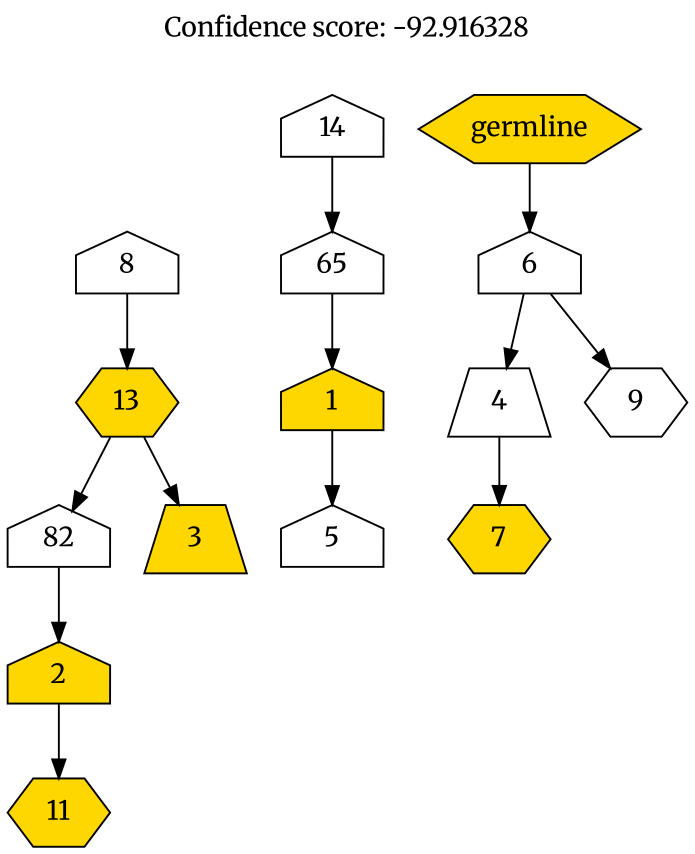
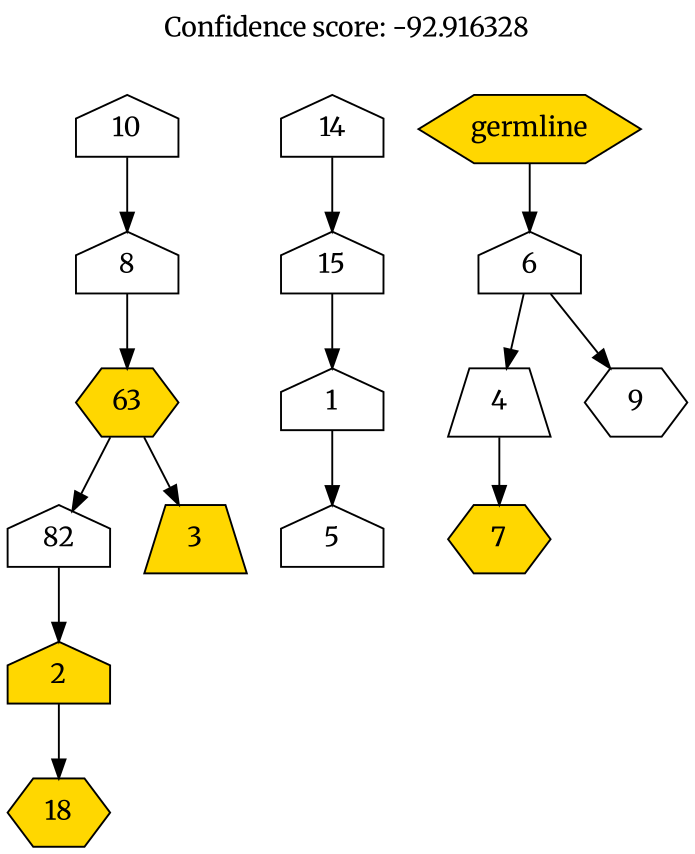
none -> (127, 129)
(332, 266) -> (332, 266)
(127, 403) -> (127, 403)
(332, 403) -> (332, 403)
(59, 813) -> (59, 813)
